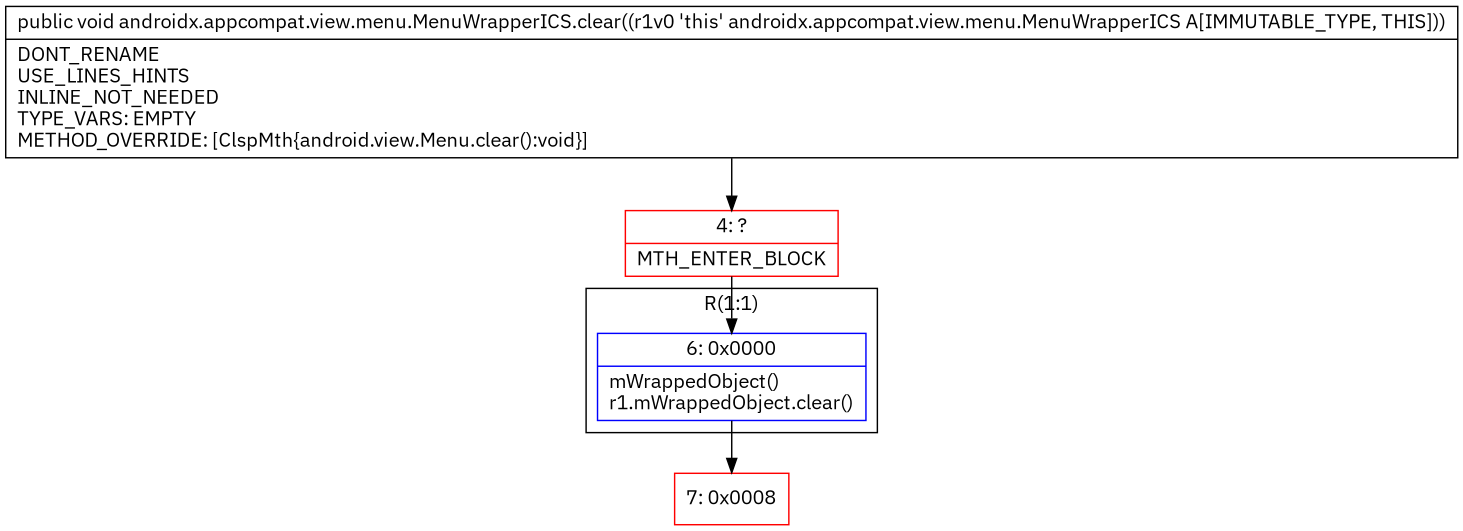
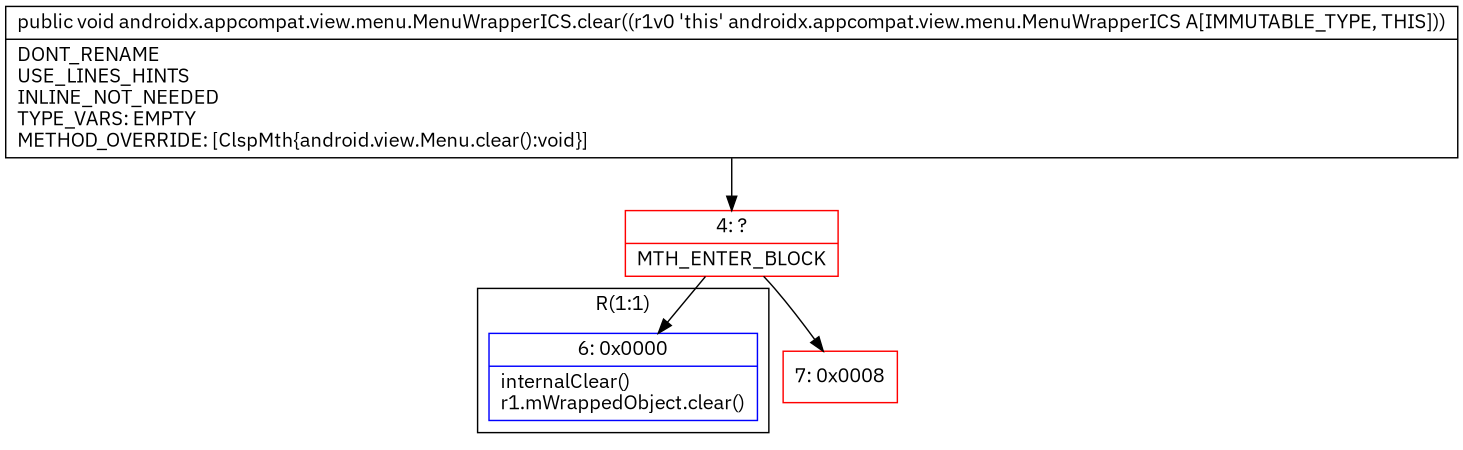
(695, 382) -> (565, 382)
(732, 441) -> (790, 307)
